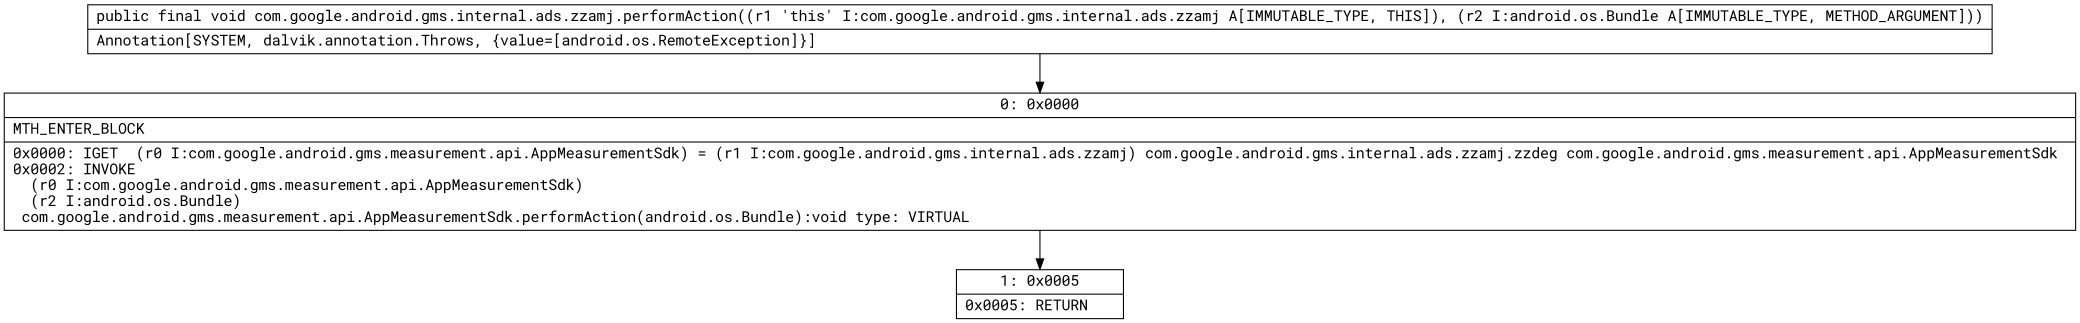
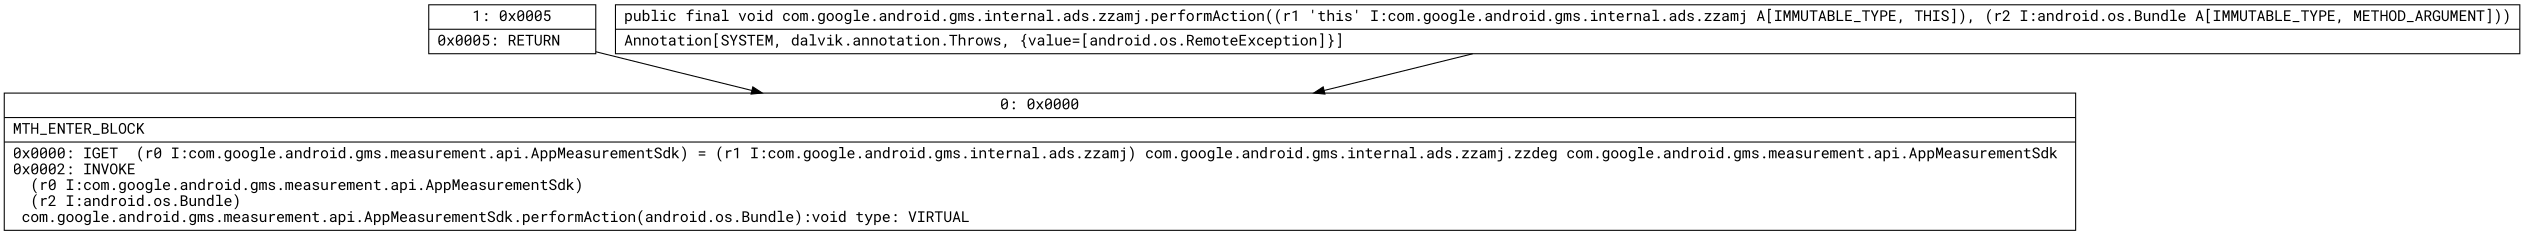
(1040, 245) -> (674, 71)
